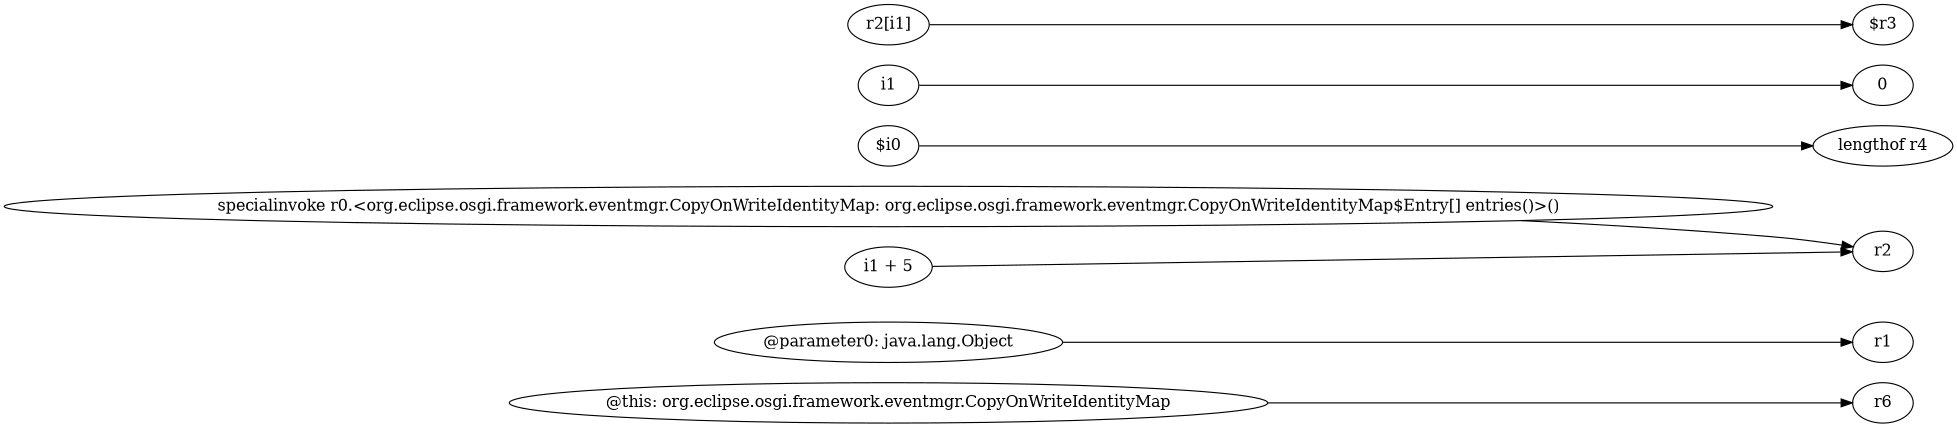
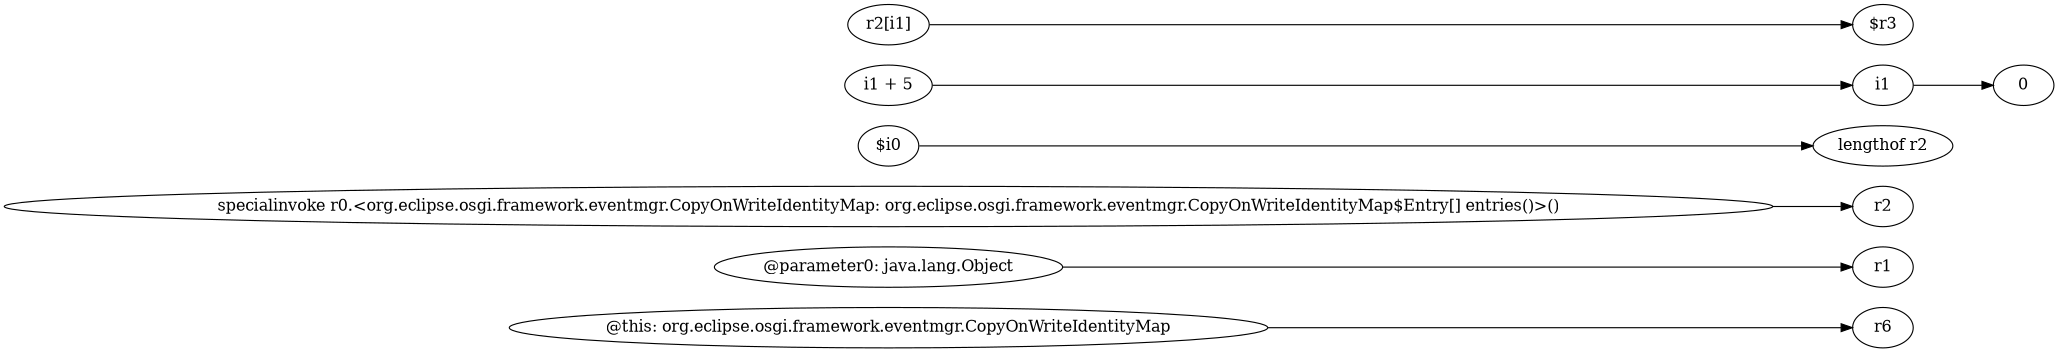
(1883, 146) -> (1883, 146)
(1386, 259) -> (1387, 85)
